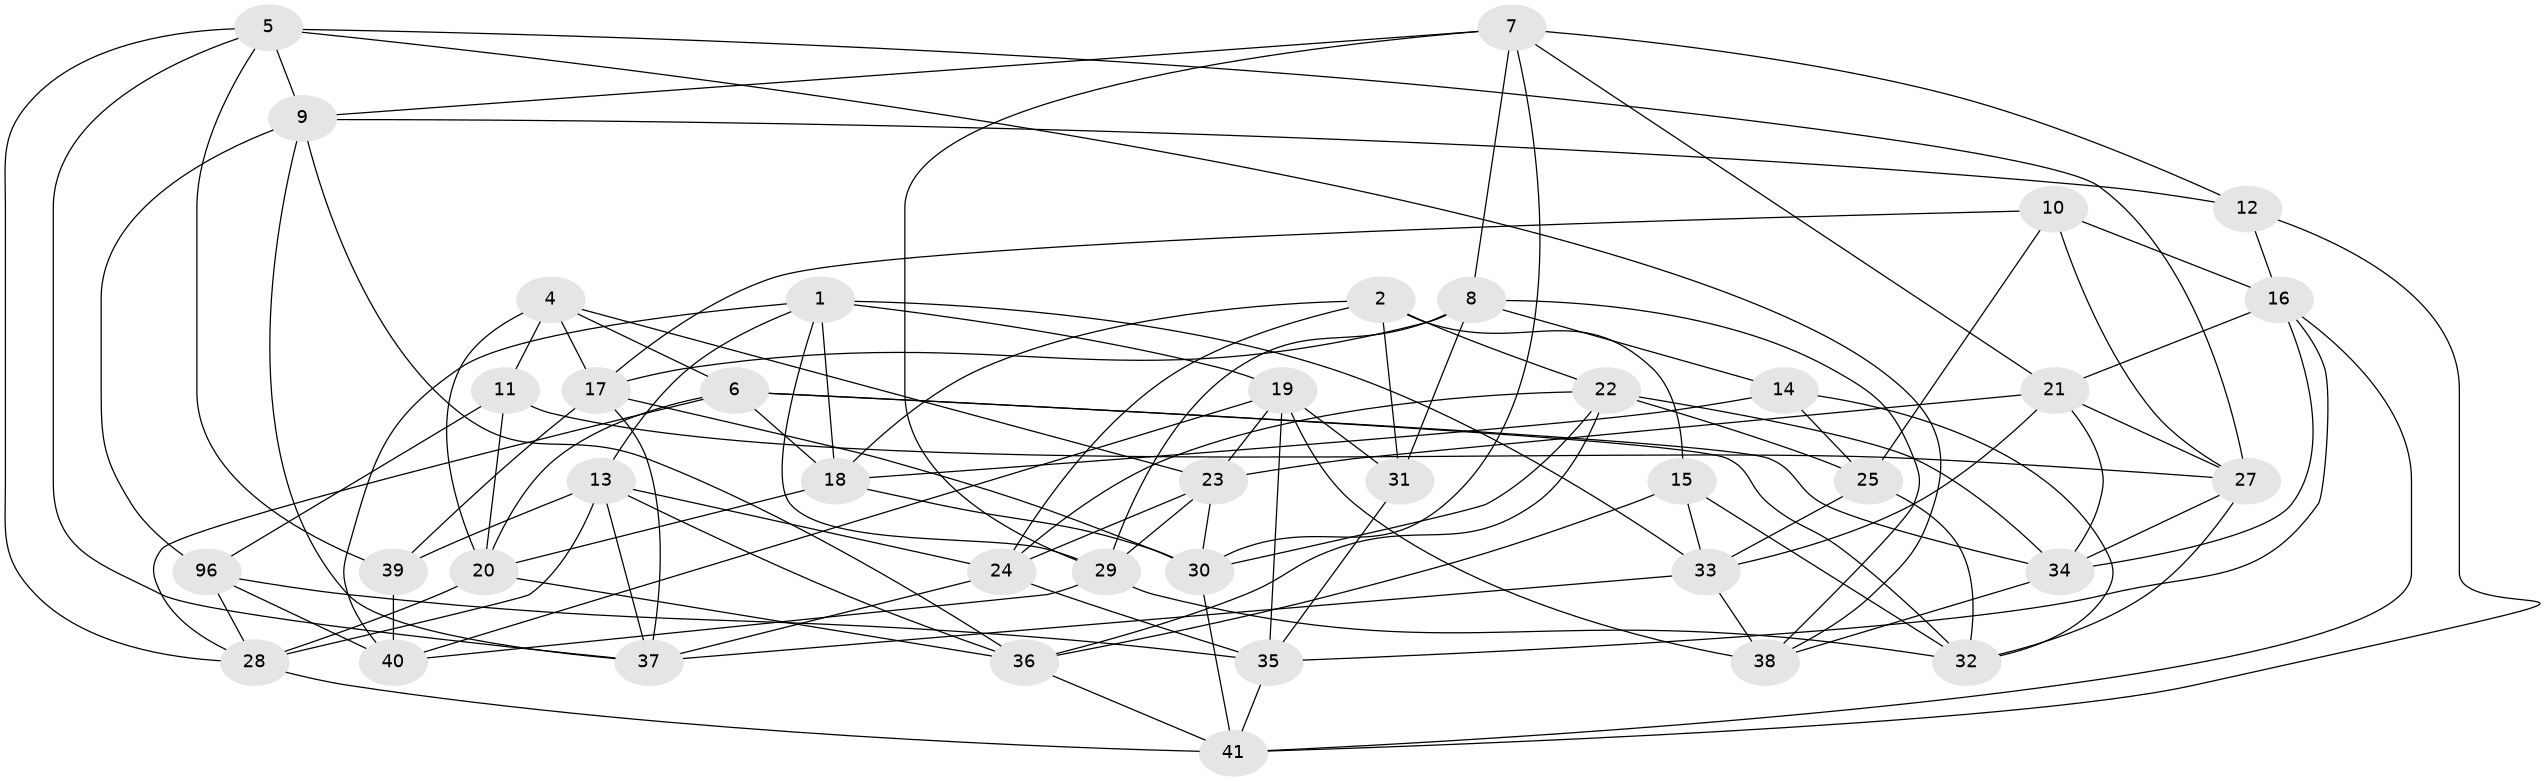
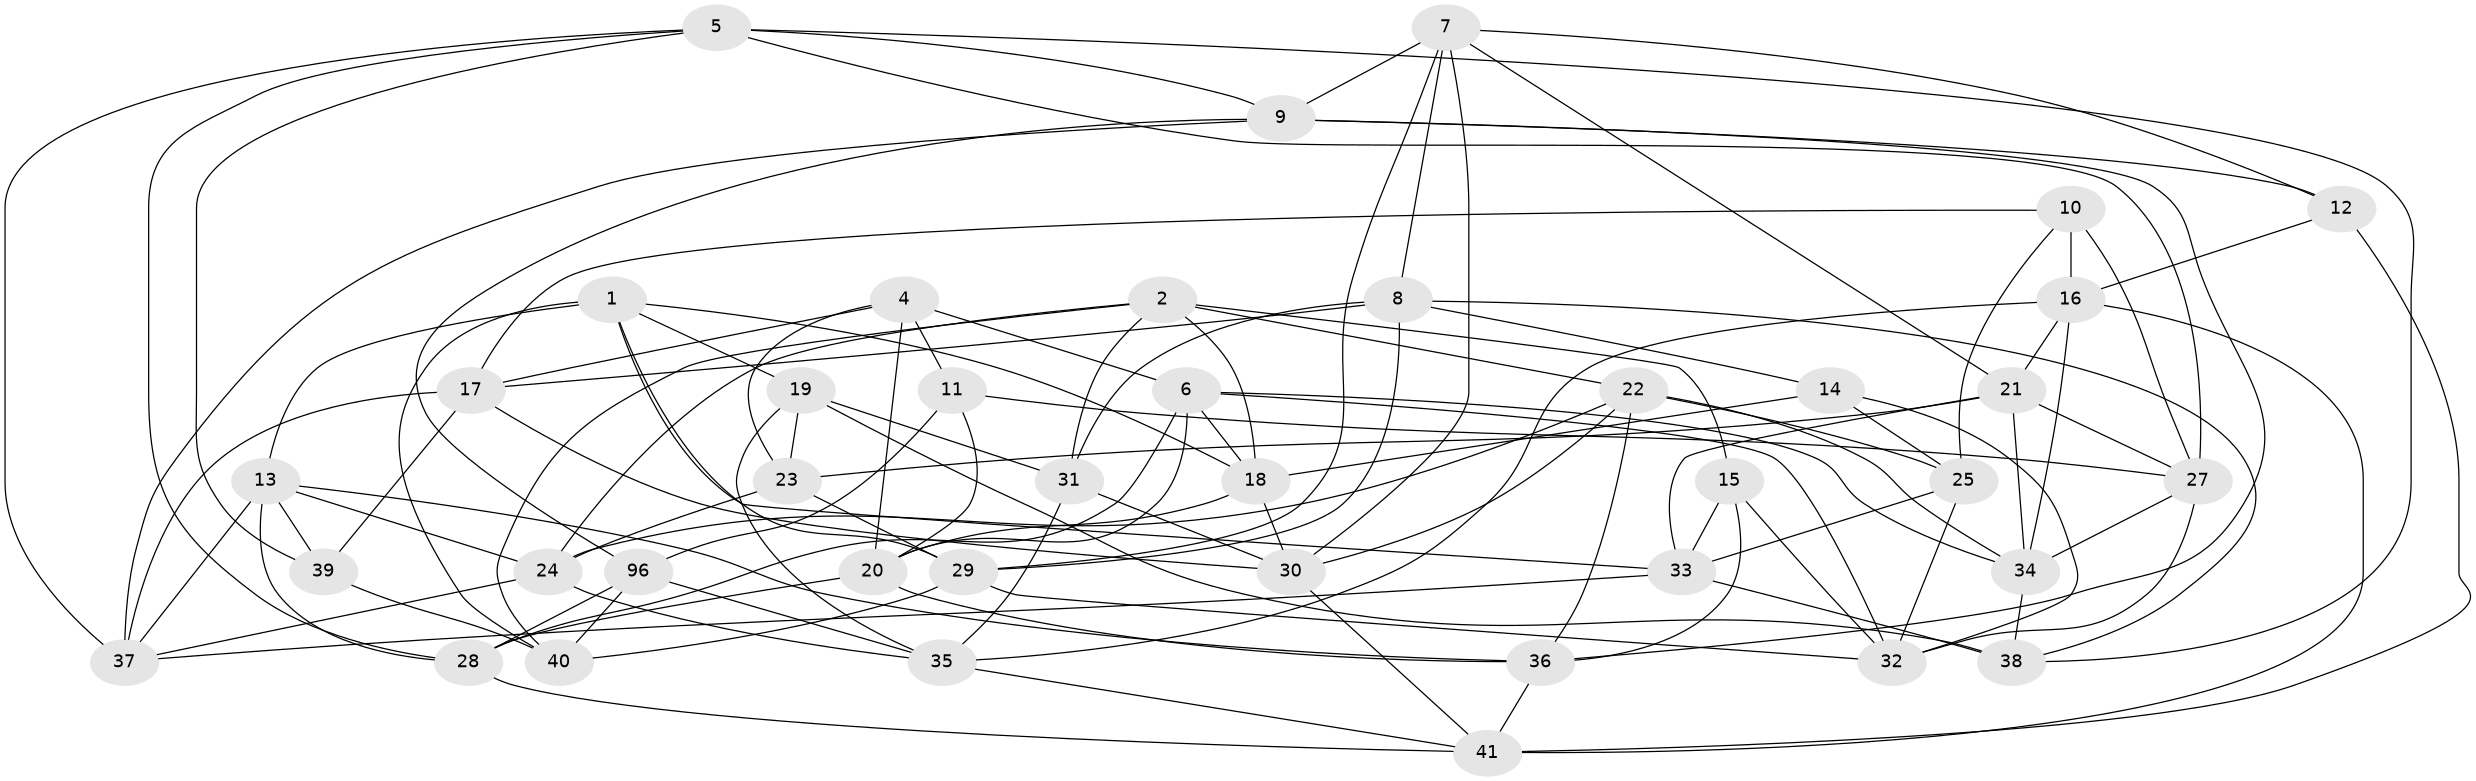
(859, 520) -> (802, 344)
(1207, 526) -> (1189, 530)
